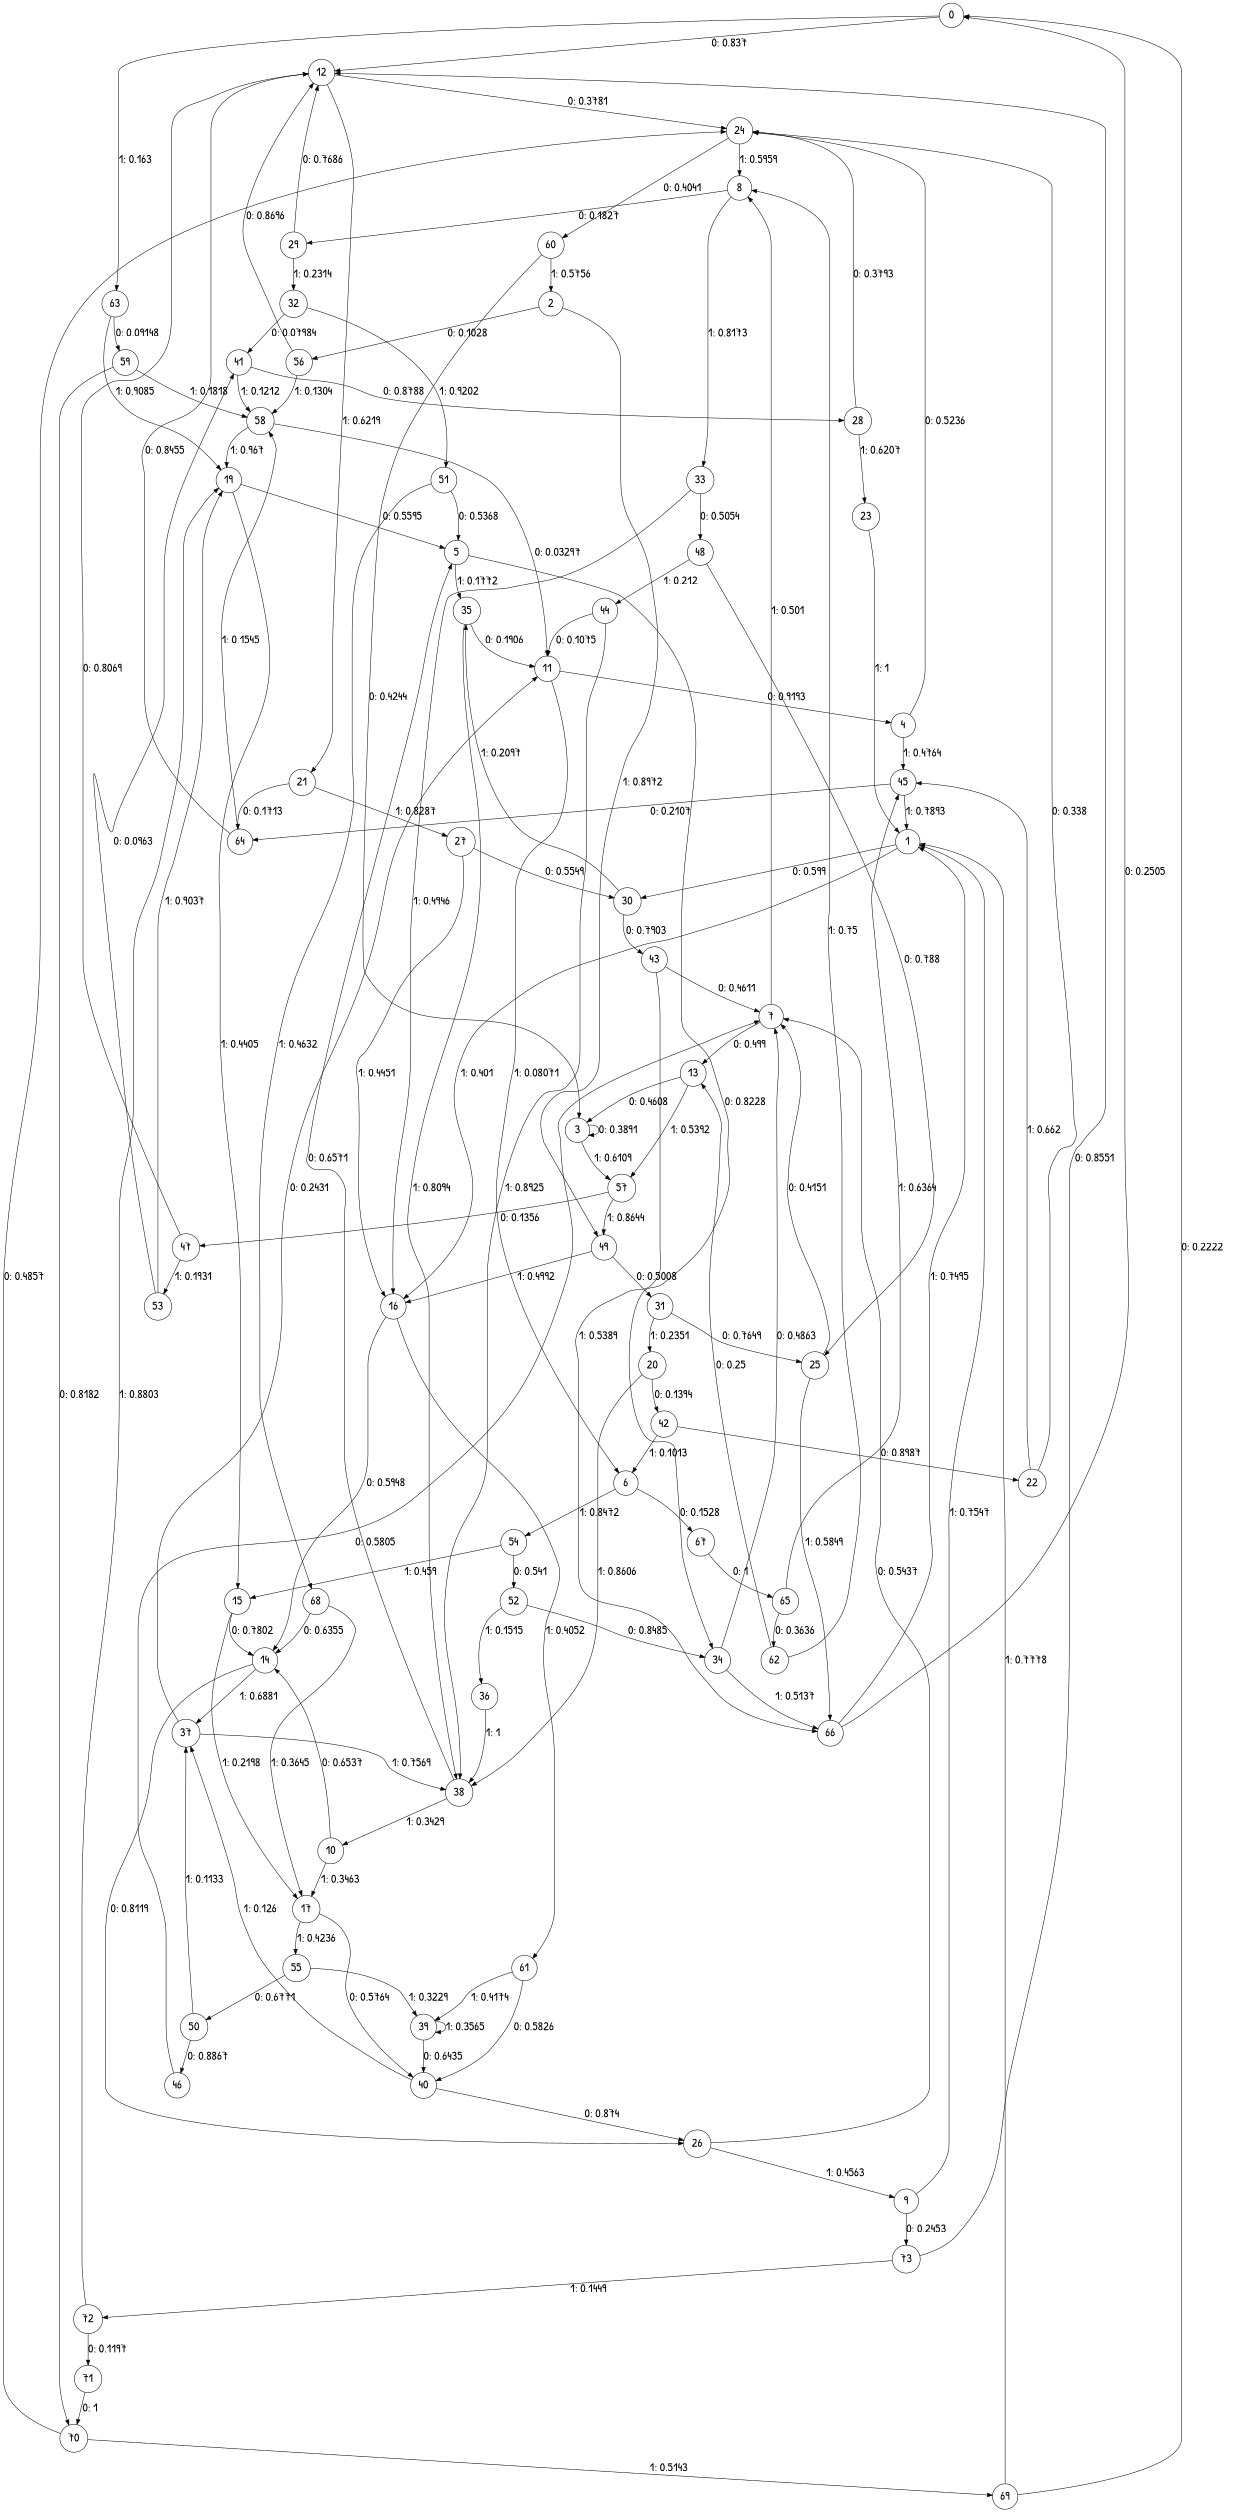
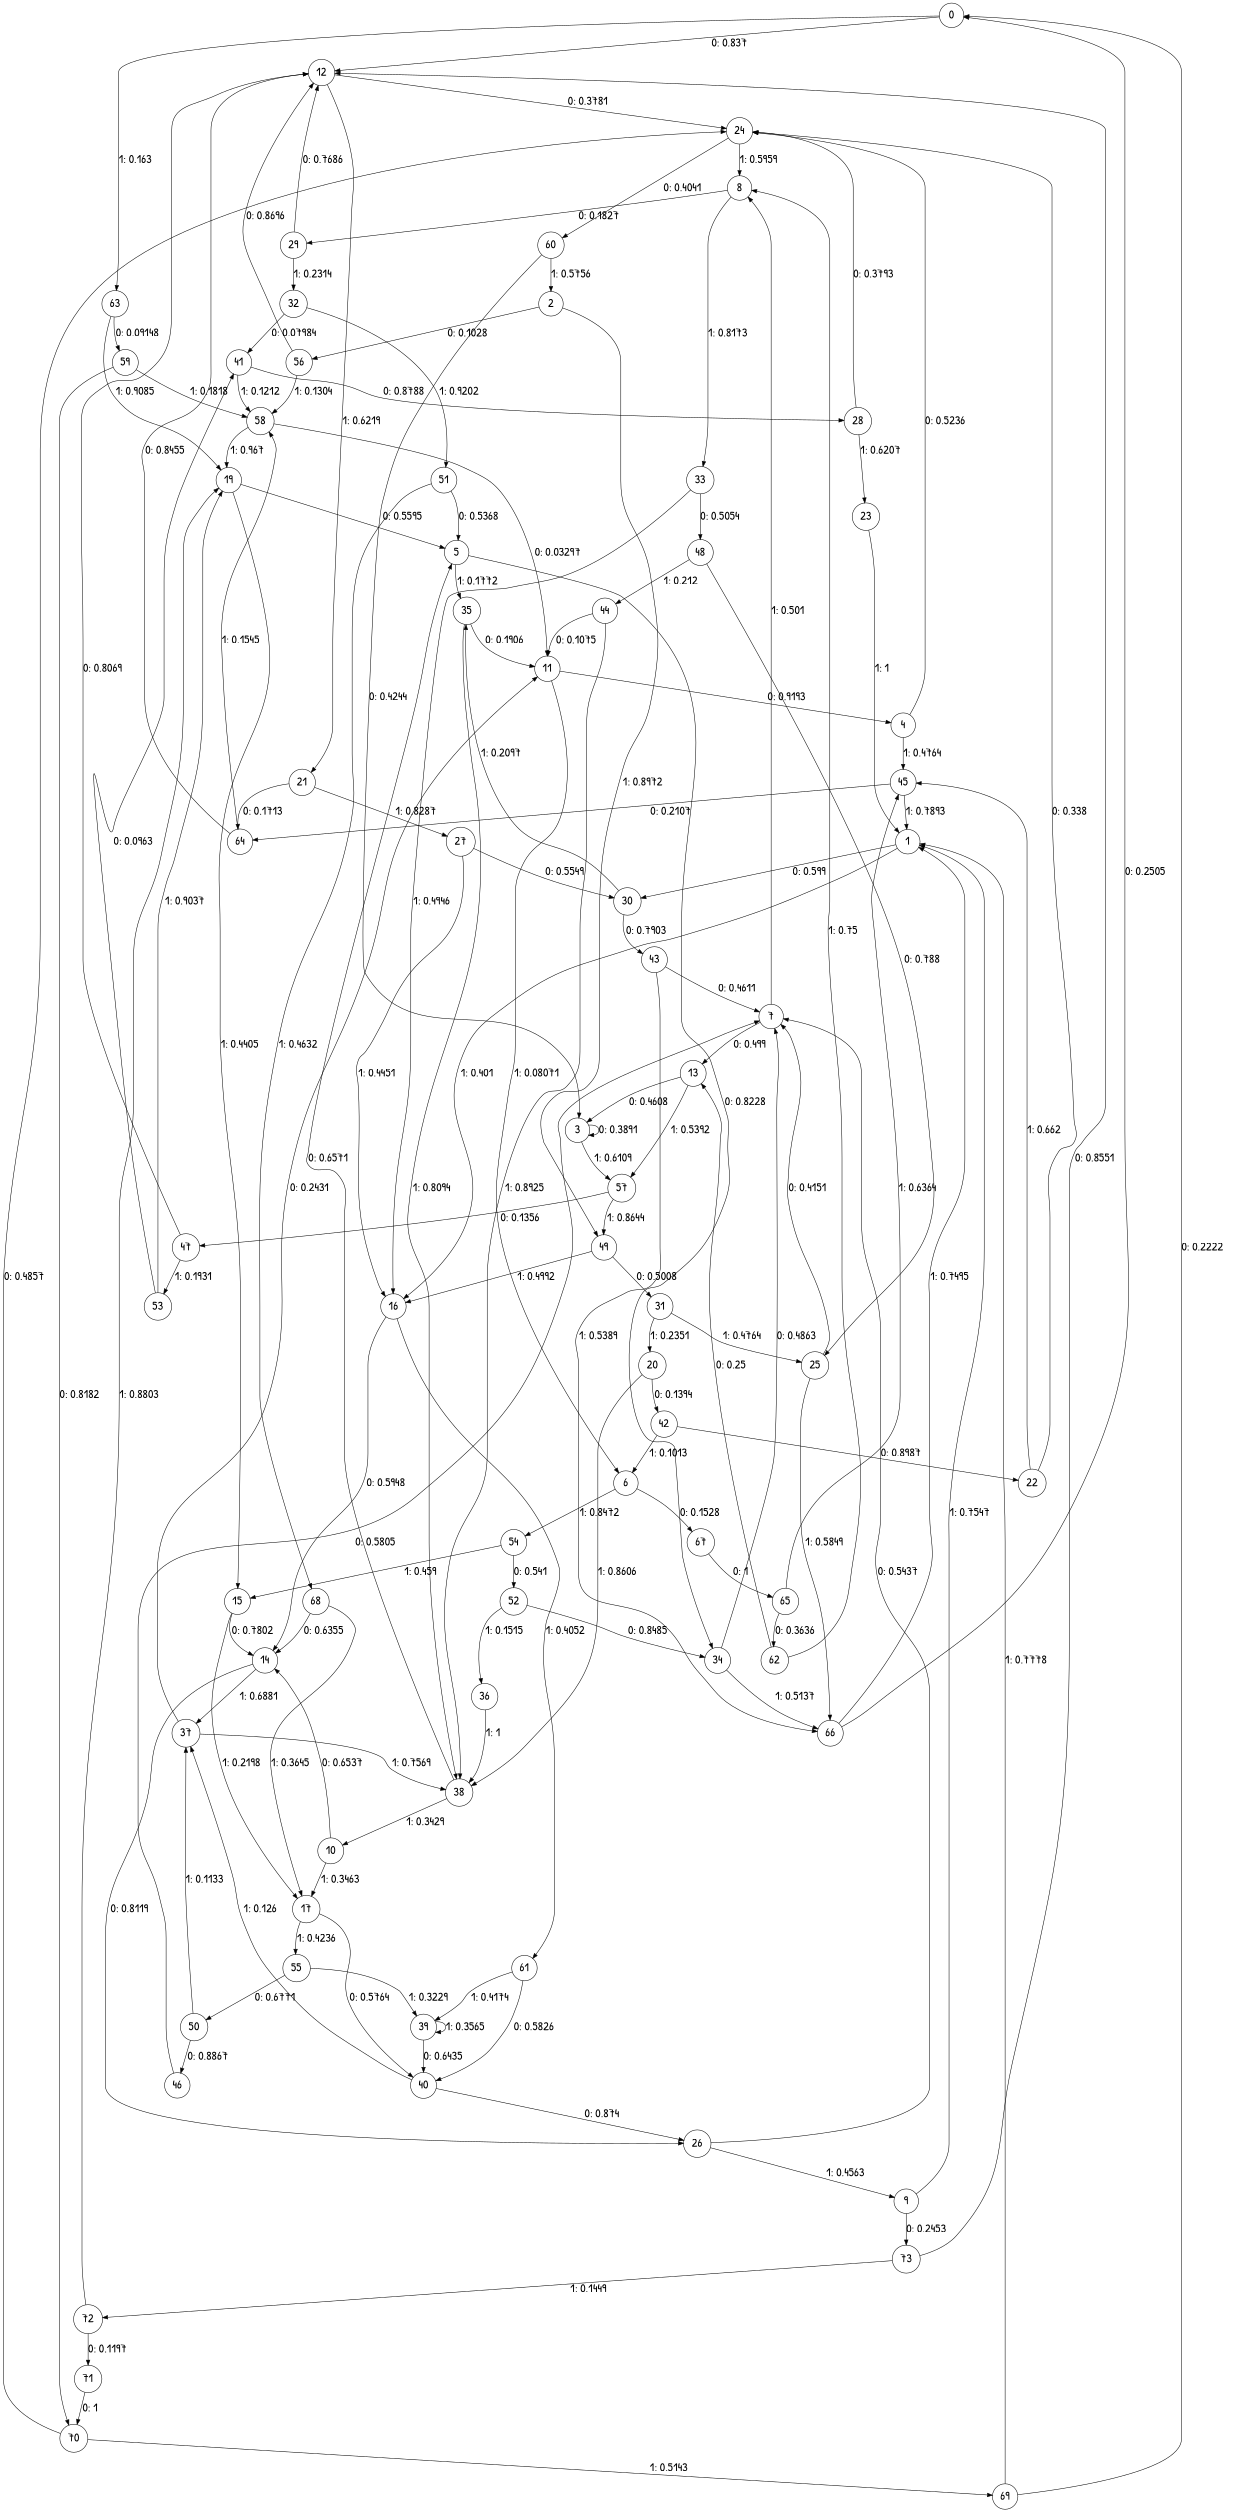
(746, 1336) -> (746, 1336)
